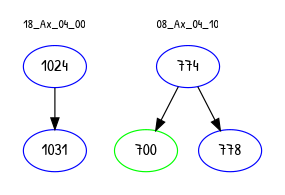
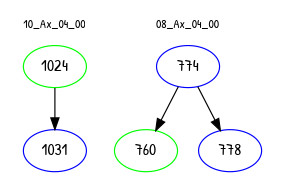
(55, 25) -> (55, 25)
(188, 25) -> (188, 25)
(55, 67) -> (55, 67)
(146, 151) -> (146, 151)
